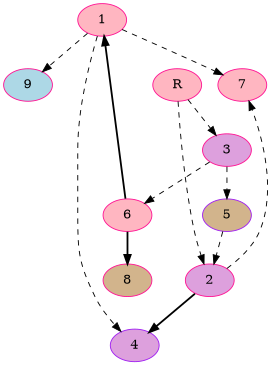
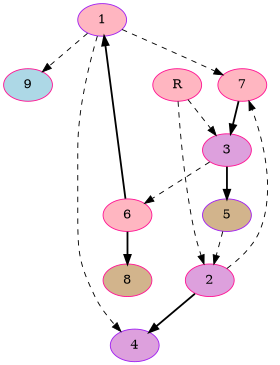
(102, 20) -> (102, 20)
none -> (236, 113)
(227, 178) -> (227, 178)
